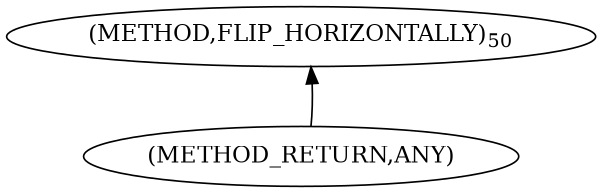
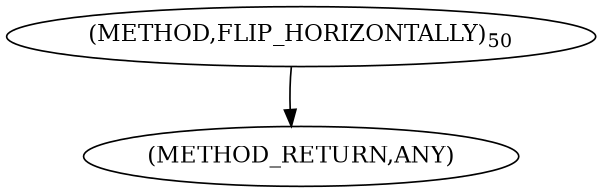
(312, 105) -> (290, 88)
